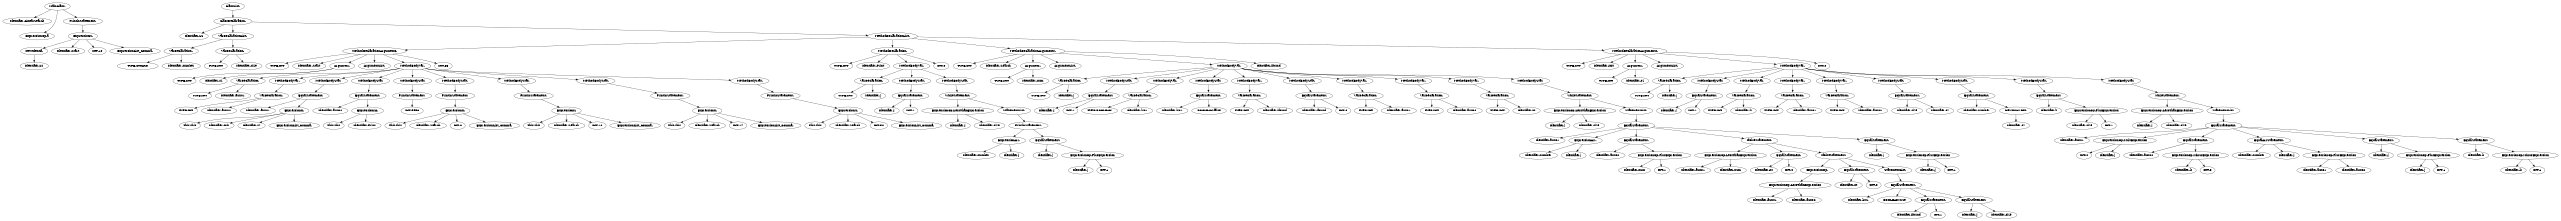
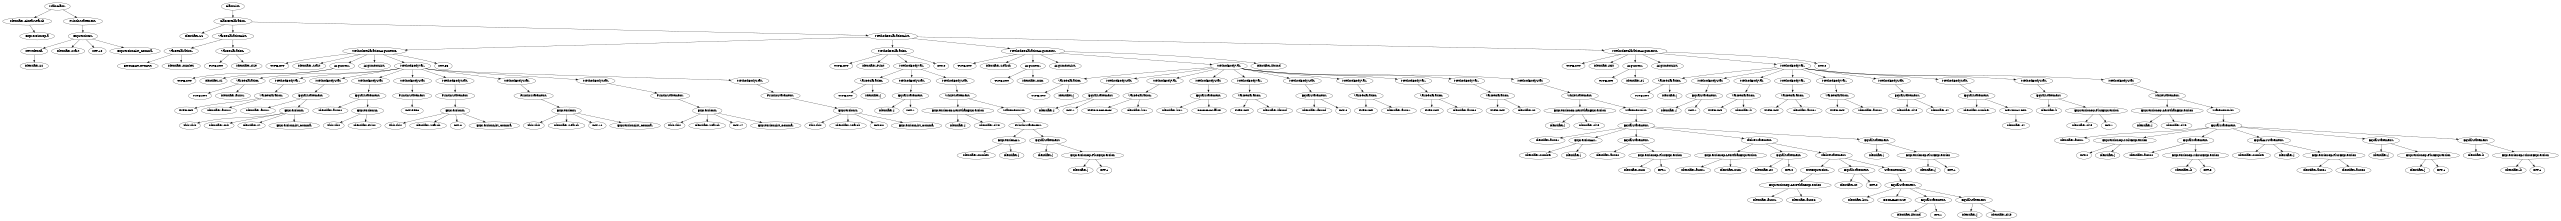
(55, 23) -> (32, 28)
(138, 66) -> (138, 66)
(1817, 170) -> (1817, 170)
